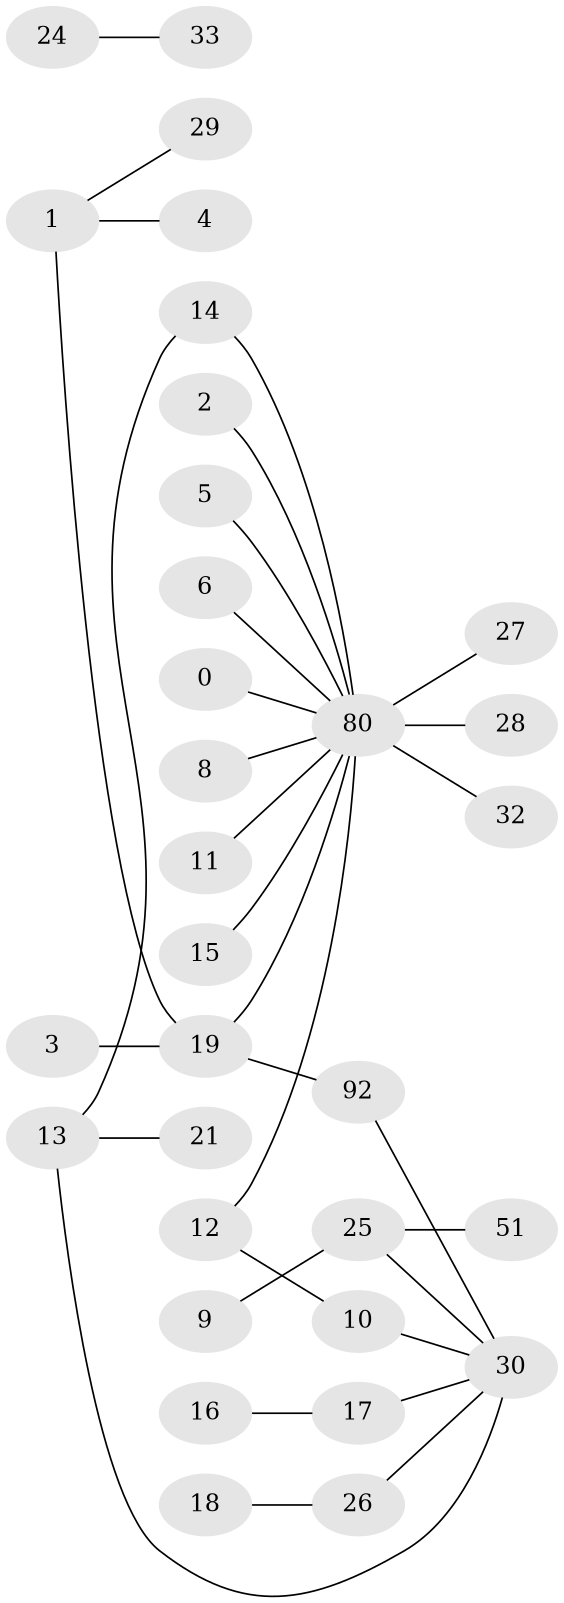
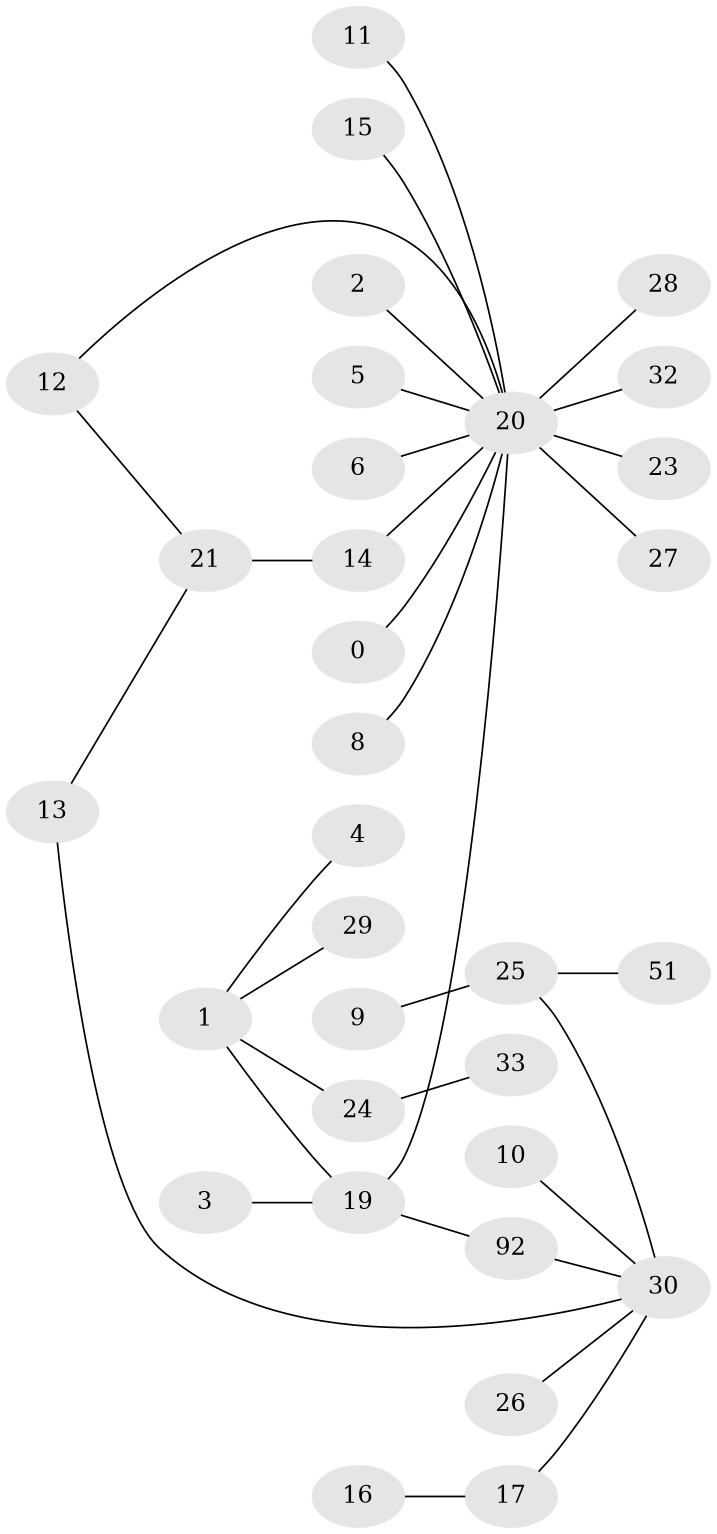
none -> (664, 469)
(129, 725) -> (282, 561)
(358, 725) -> (511, 423)
none -> (282, 1065)
(272, 1269) -> (129, 472)
(206, 1505) -> none
